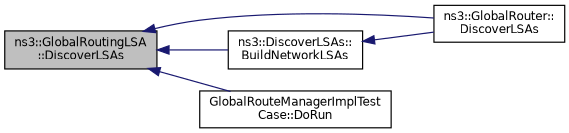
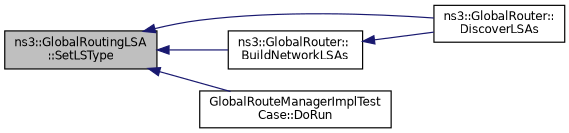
(81, 50) -> (81, 50)
(295, 50) -> (295, 50)
